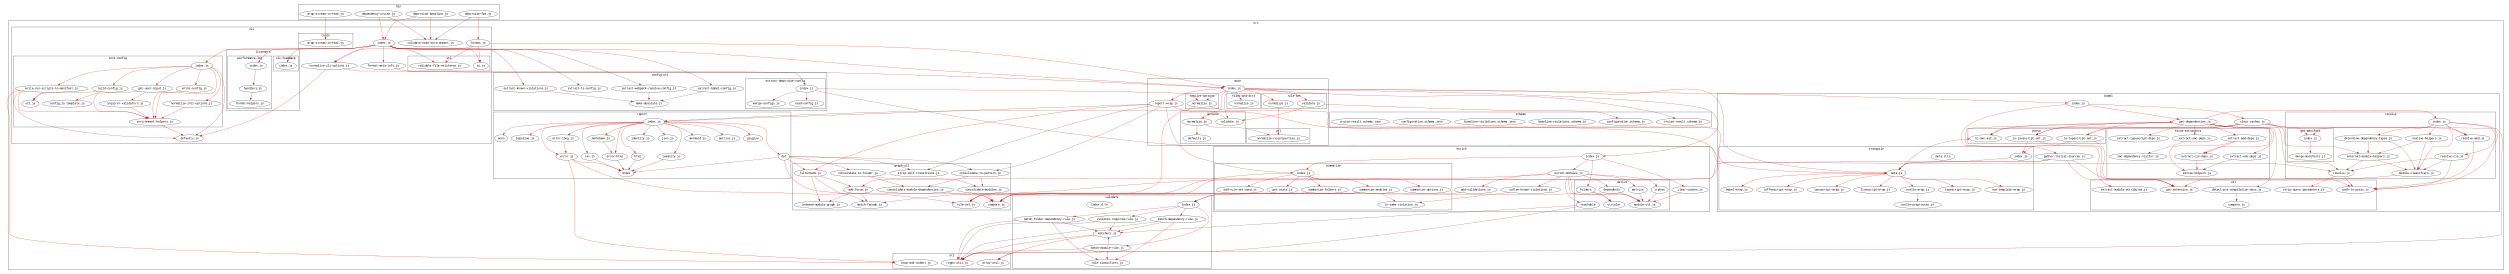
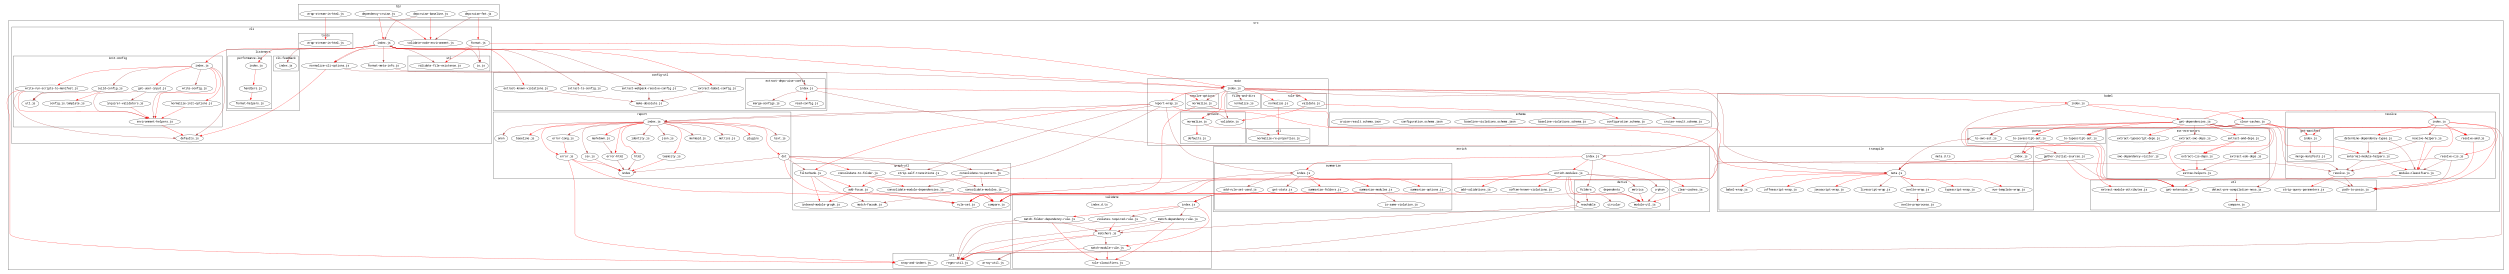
(2127, 125) -> (2131, 125)
(2188, 131) -> (2188, 131)
none -> (780, 138)
(1593, 178) -> none
(1602, 195) -> (1587, 196)
(863, 197) -> (910, 198)
(1466, 197) -> none
(1108, 242) -> (1106, 240)
